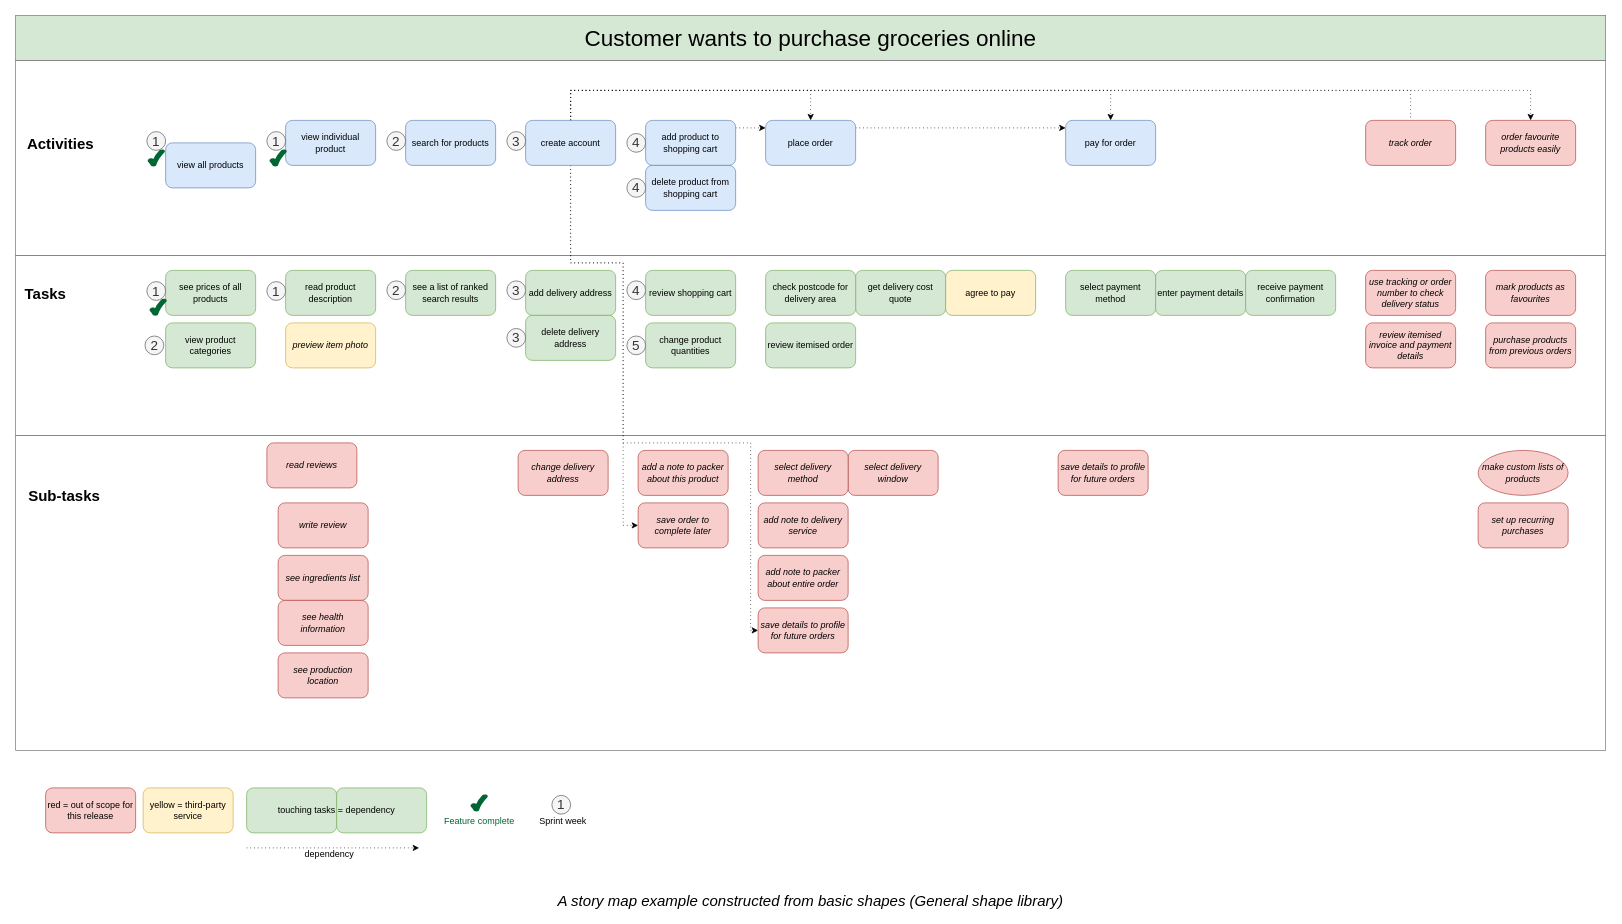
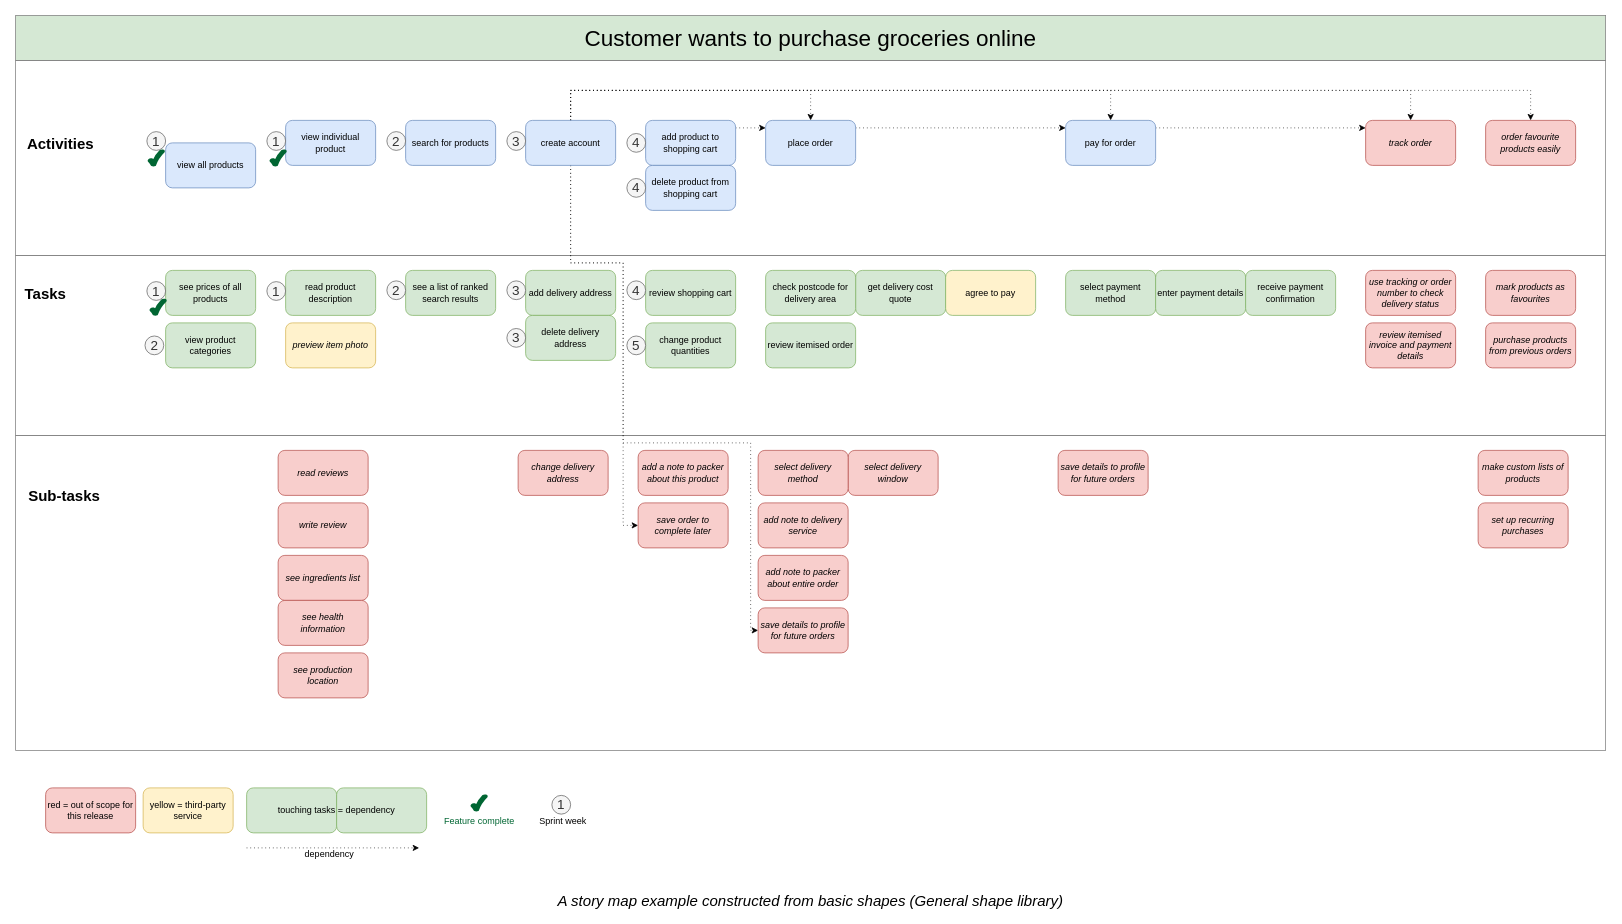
(1410, 116) -> (1410, 114)
none -> (1359, 128)
(312, 465) -> (323, 473)
(1523, 473) -> (1523, 473)
